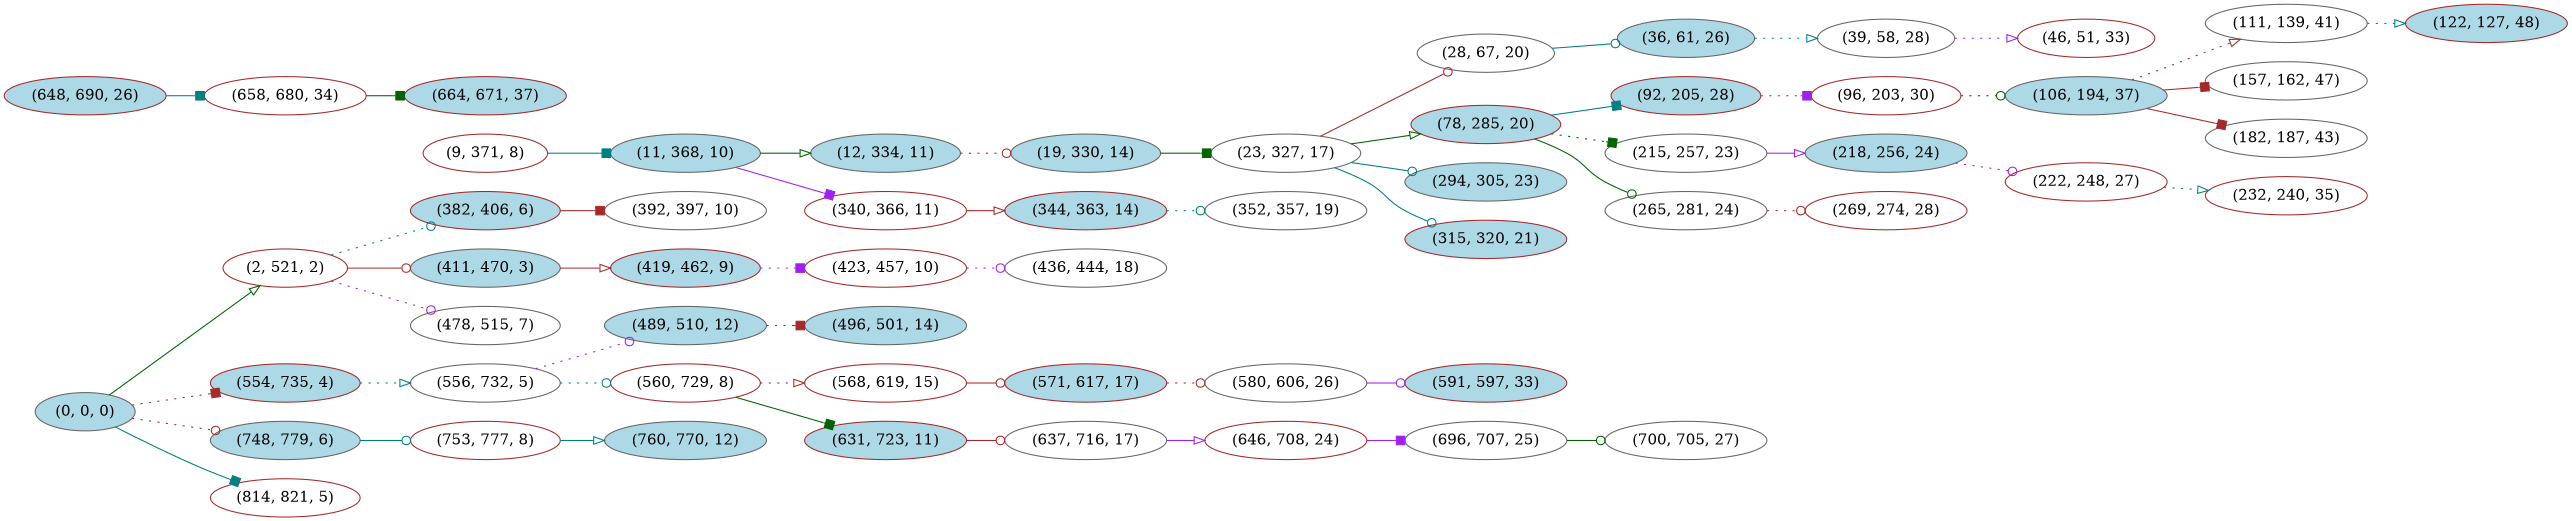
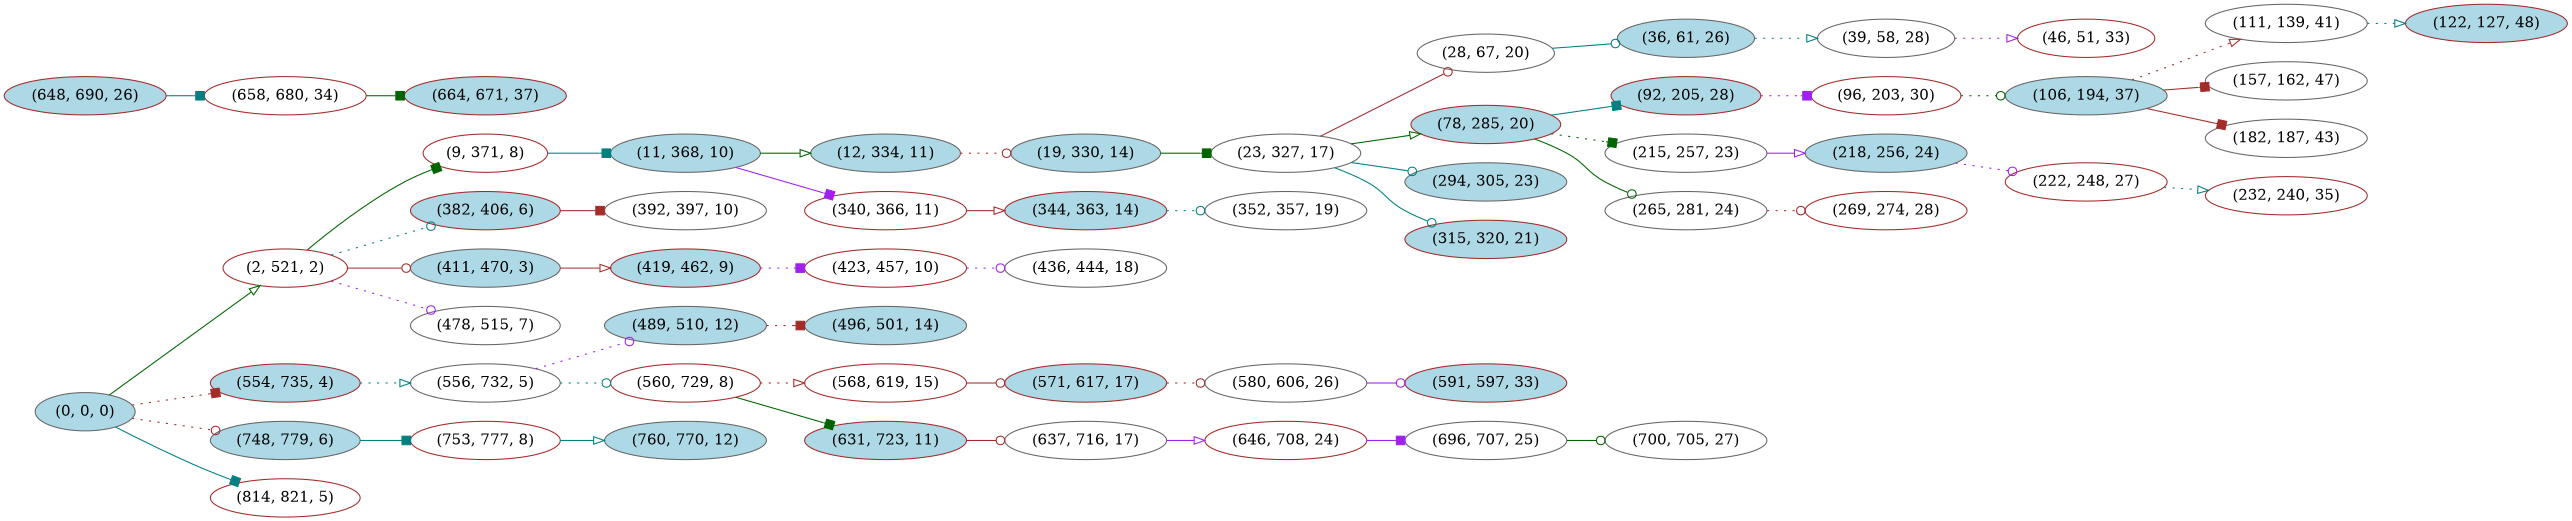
none -> (366, 206)
(381, 440) -> (381, 440)
